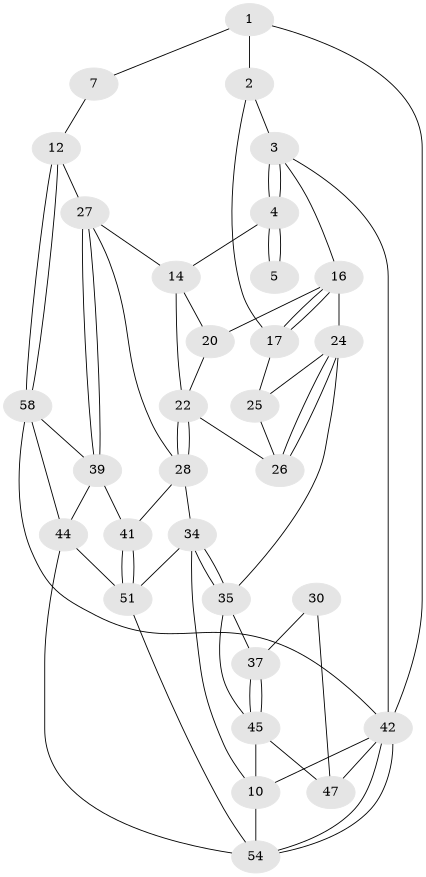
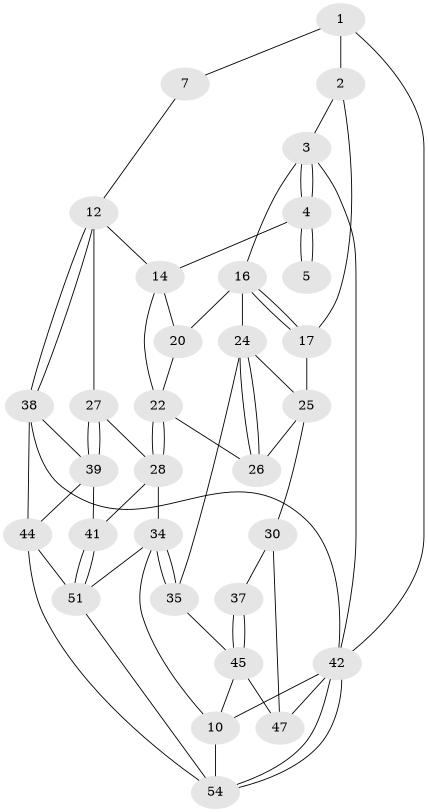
(131, 245) -> (127, 245)
(28, 406) -> (30, 406)
none -> (293, 471)
(240, 628) -> none
